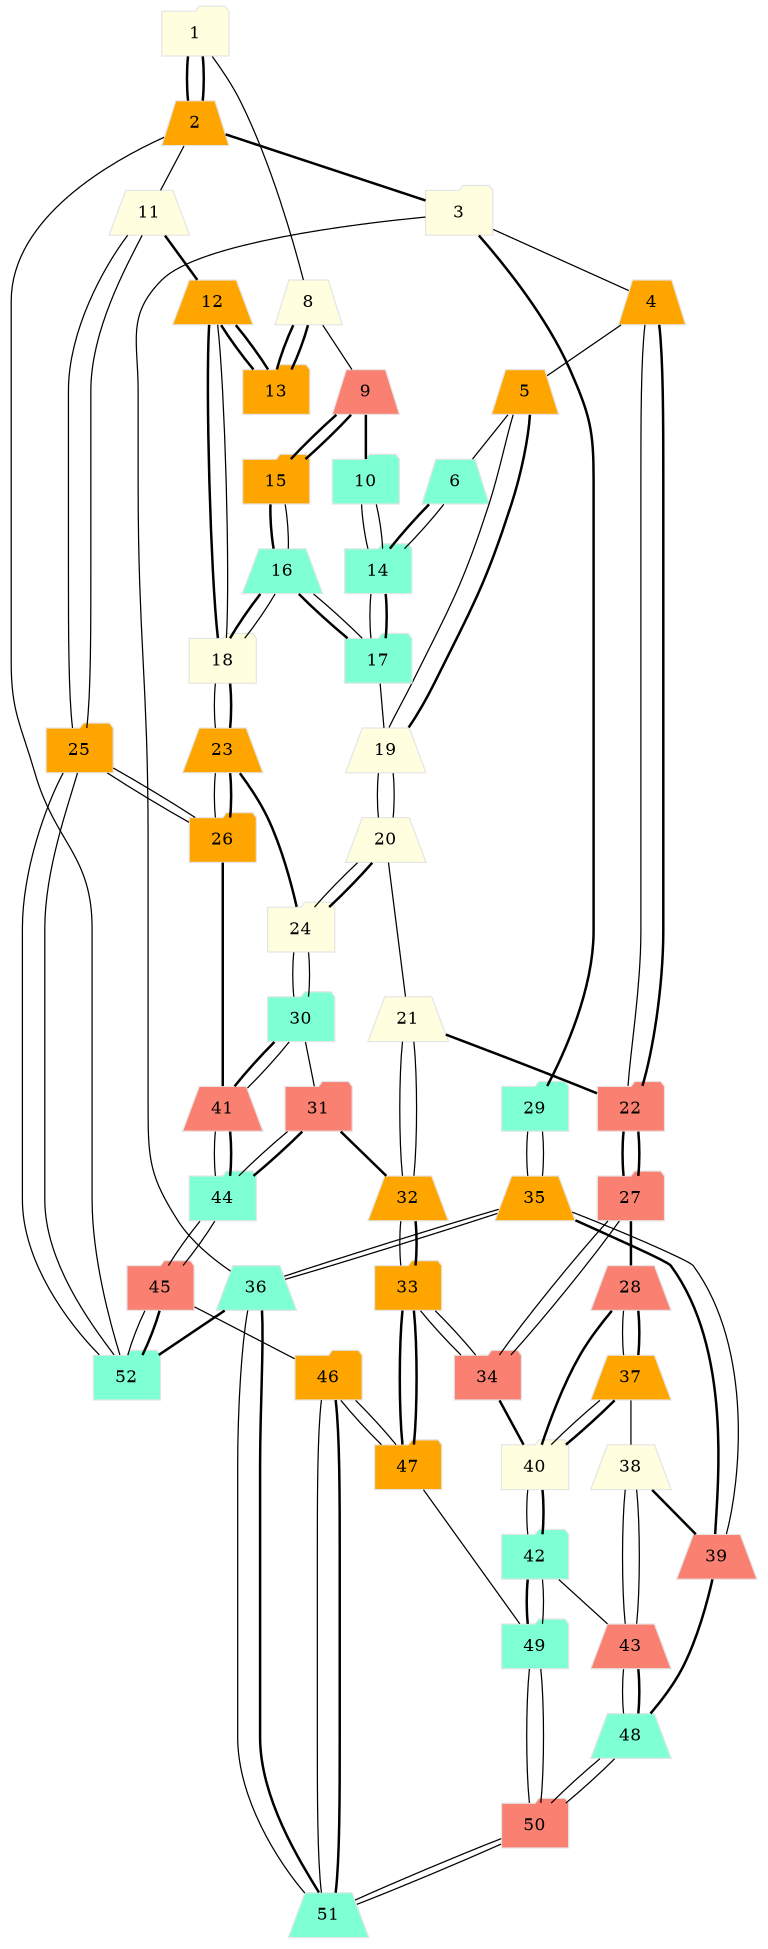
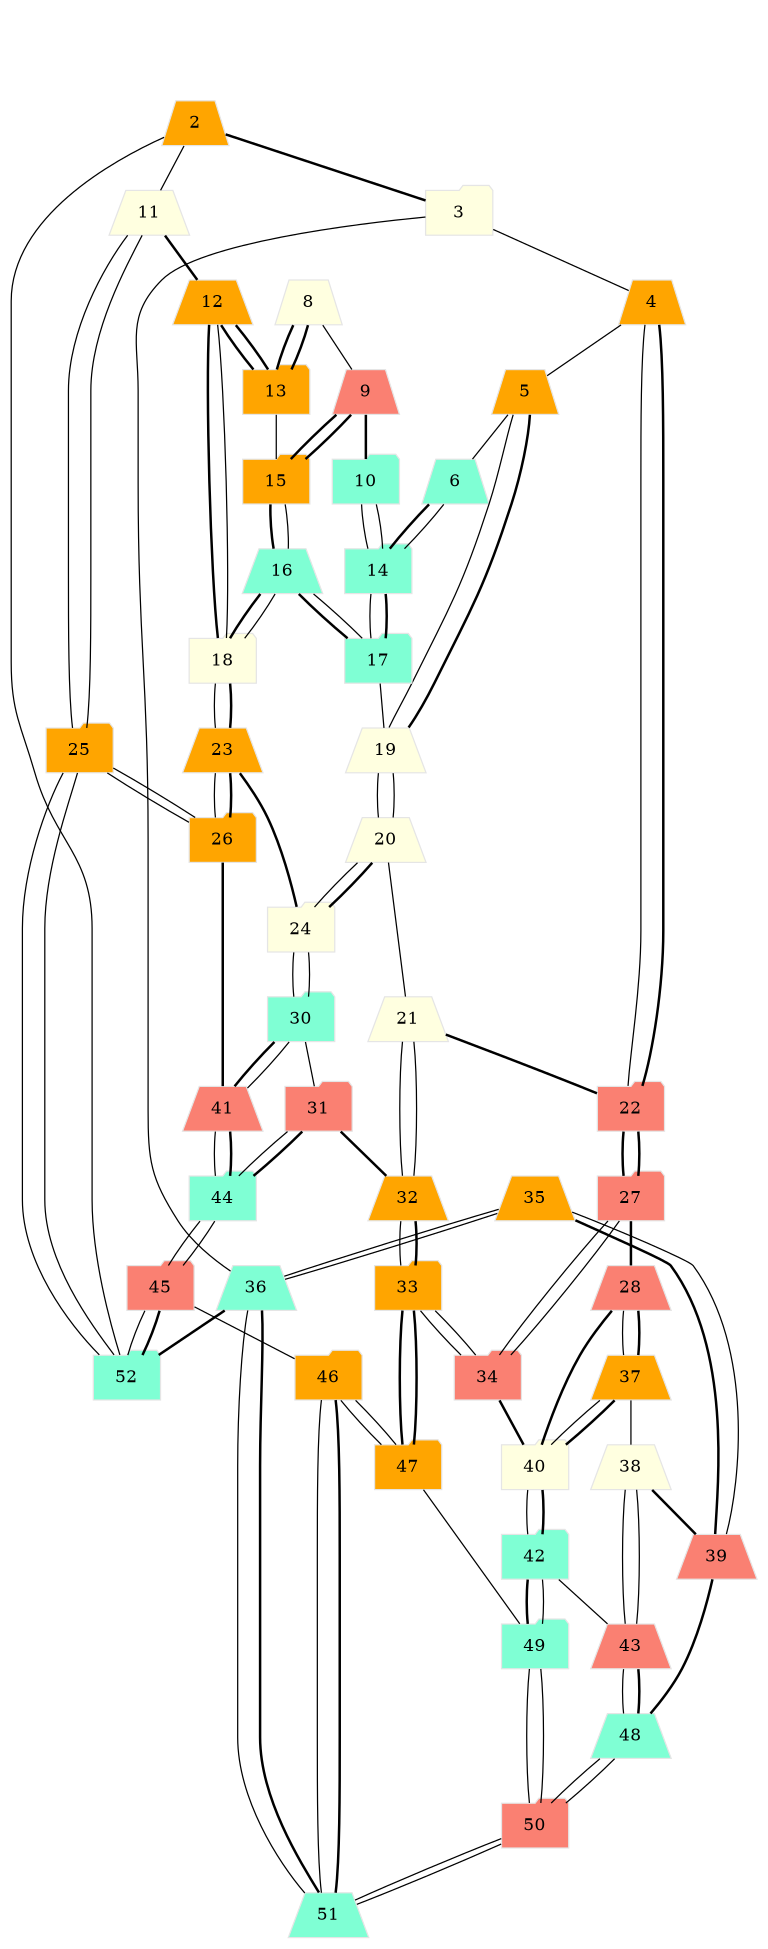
(195, 34) -> none
none -> (276, 437)
(535, 1109) -> none
